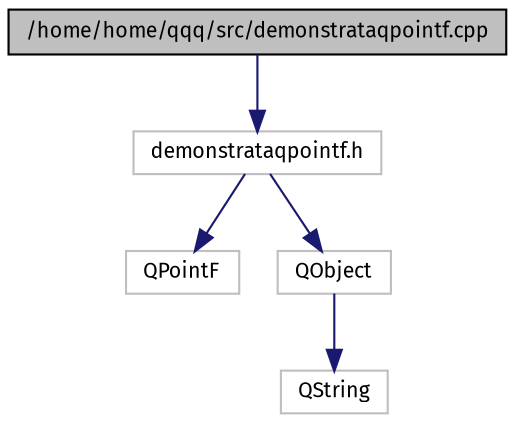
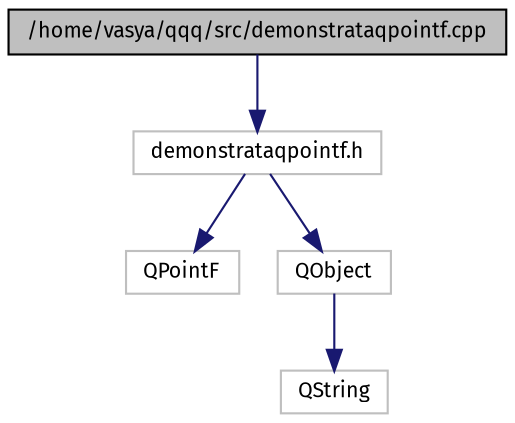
(257, 32) -> (257, 32)
